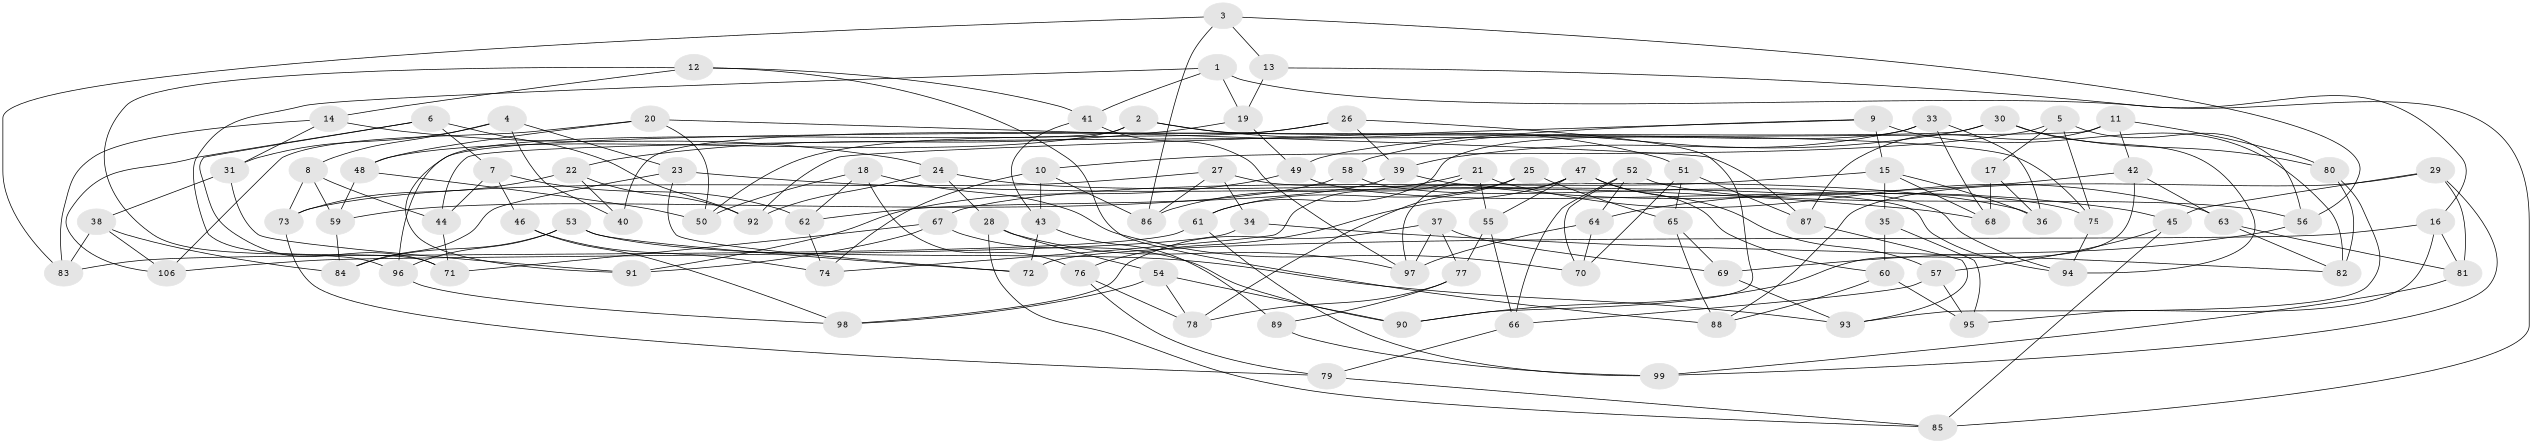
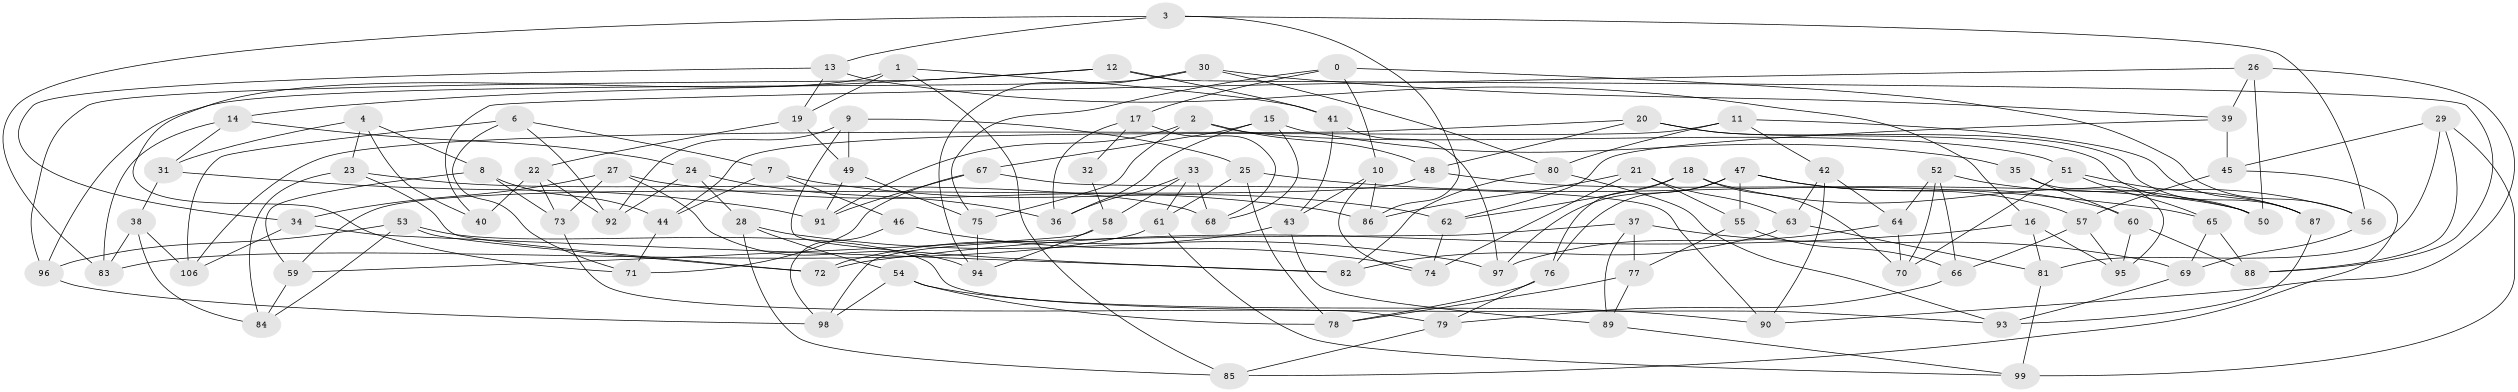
none -> (263, 81)
(2060, 119) -> (1337, 67)
(1879, 144) -> (1051, 128)
none -> (1088, 170)
(1423, 248) -> (1606, 270)
